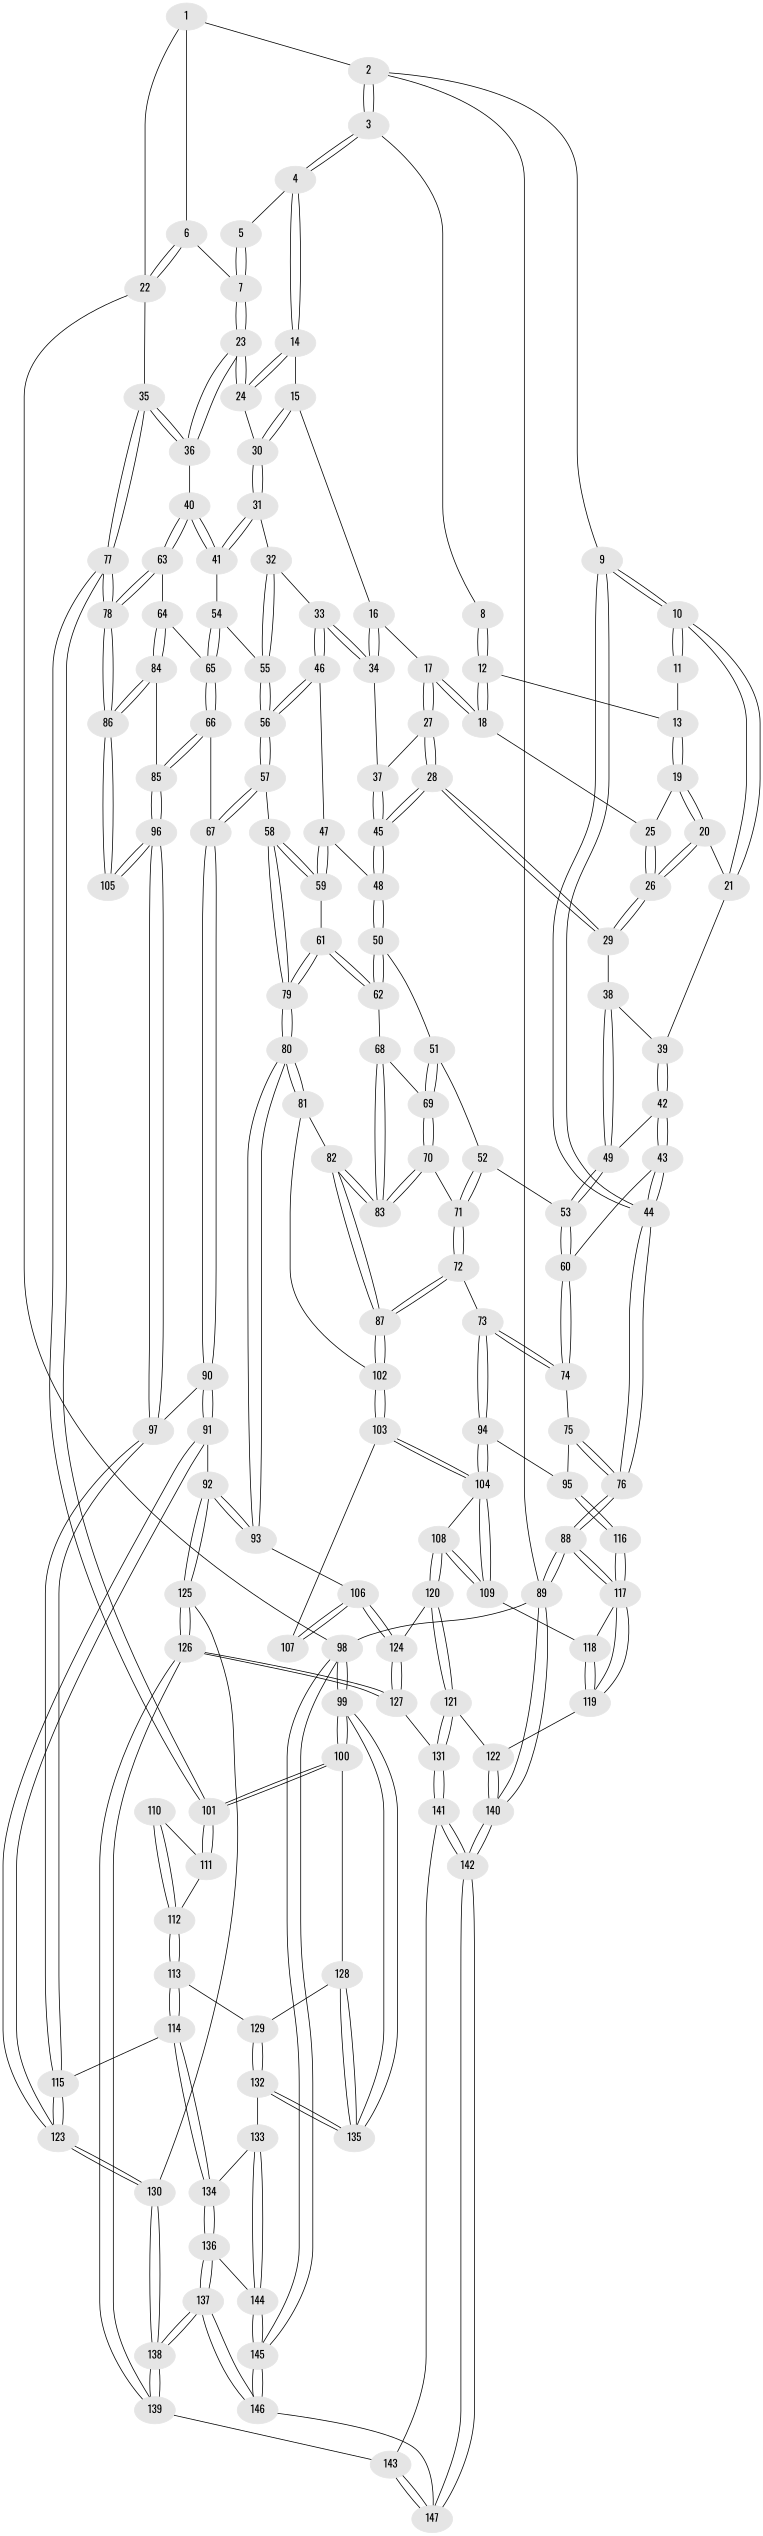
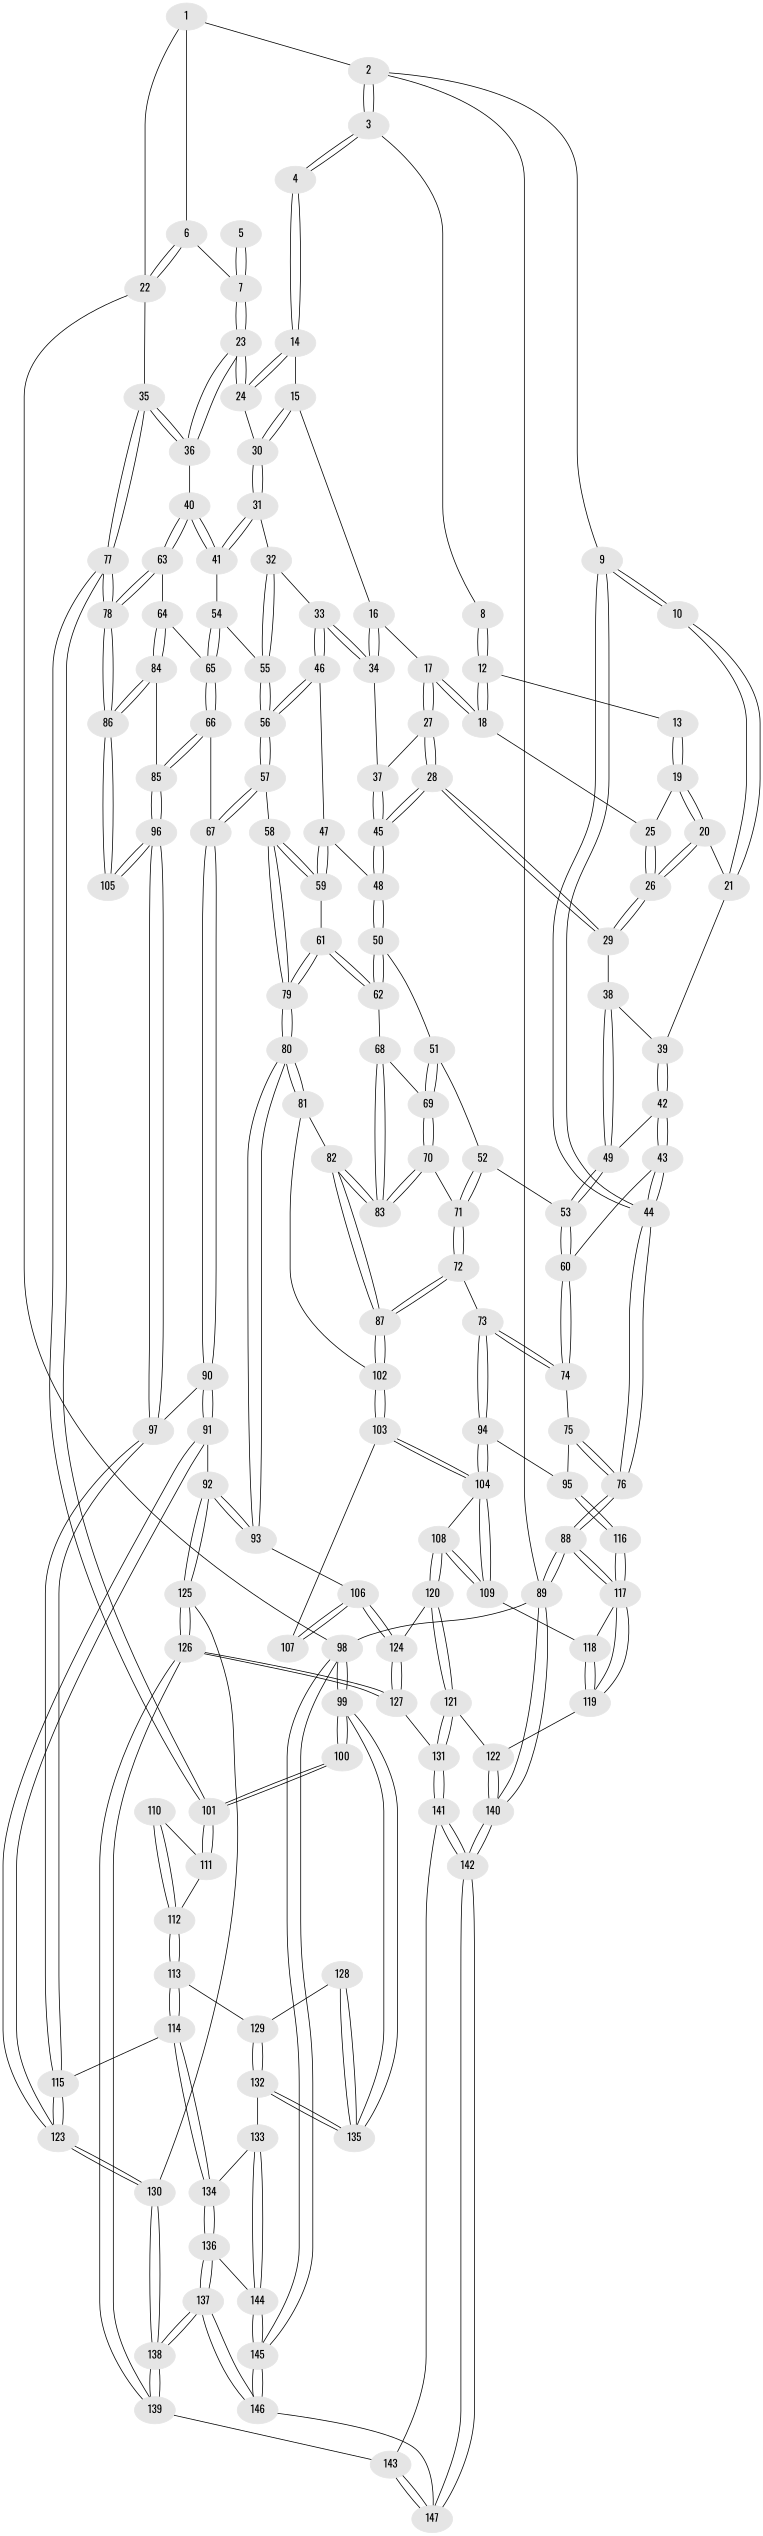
(268, 207) -> none
(678, 669) -> none
(342, 1866) -> none
